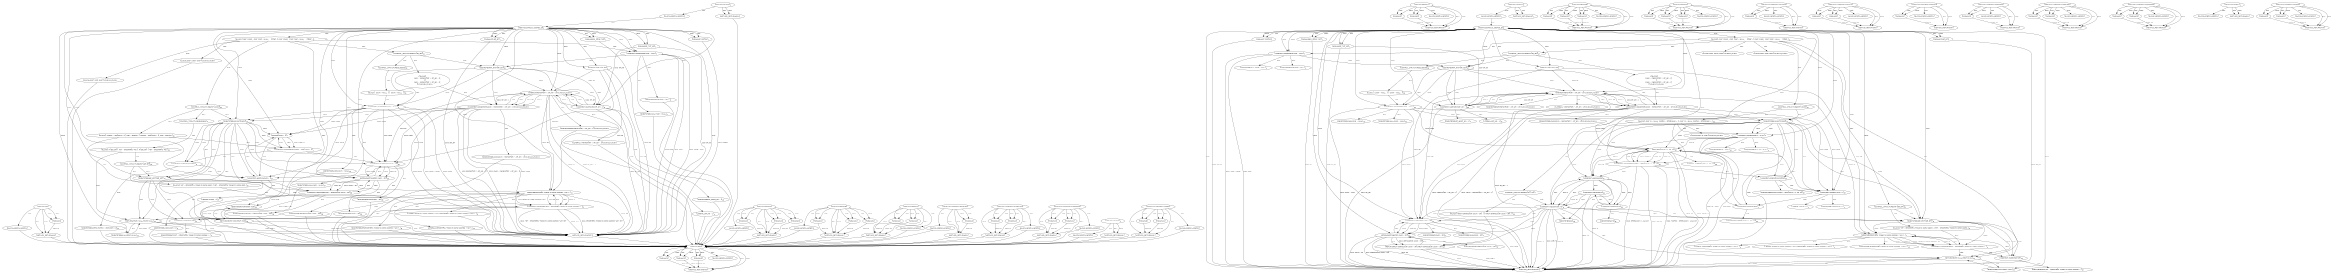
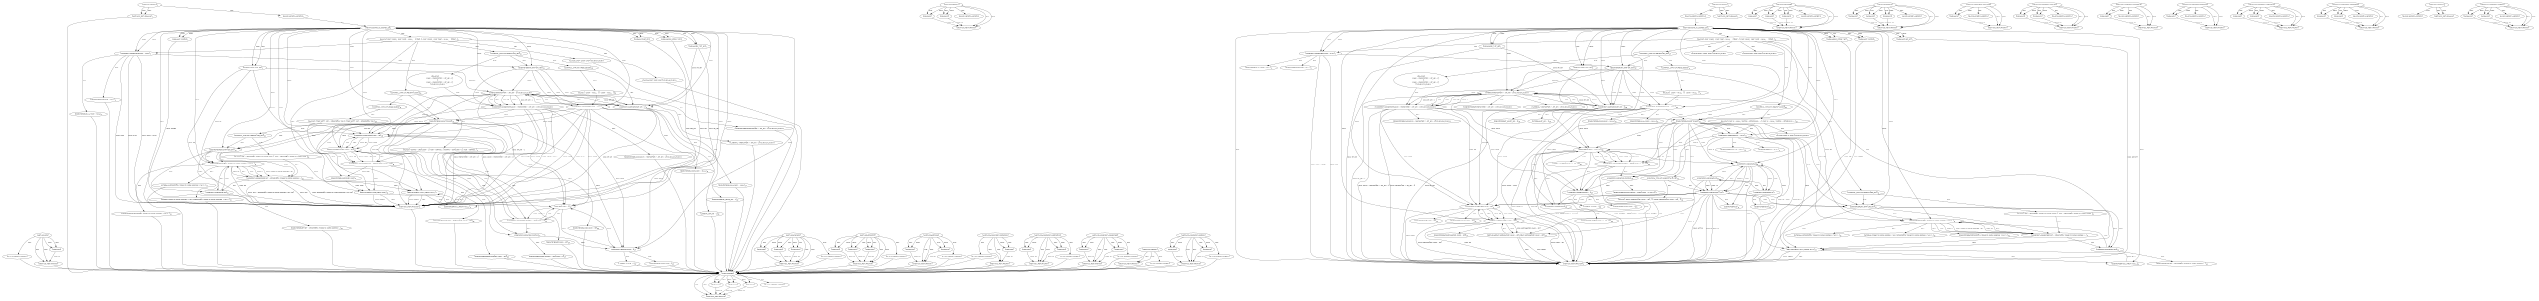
(1616, 171) -> (1782, 190)
(285, 207) -> (376, 178)
(215, 211) -> (488, 204)
